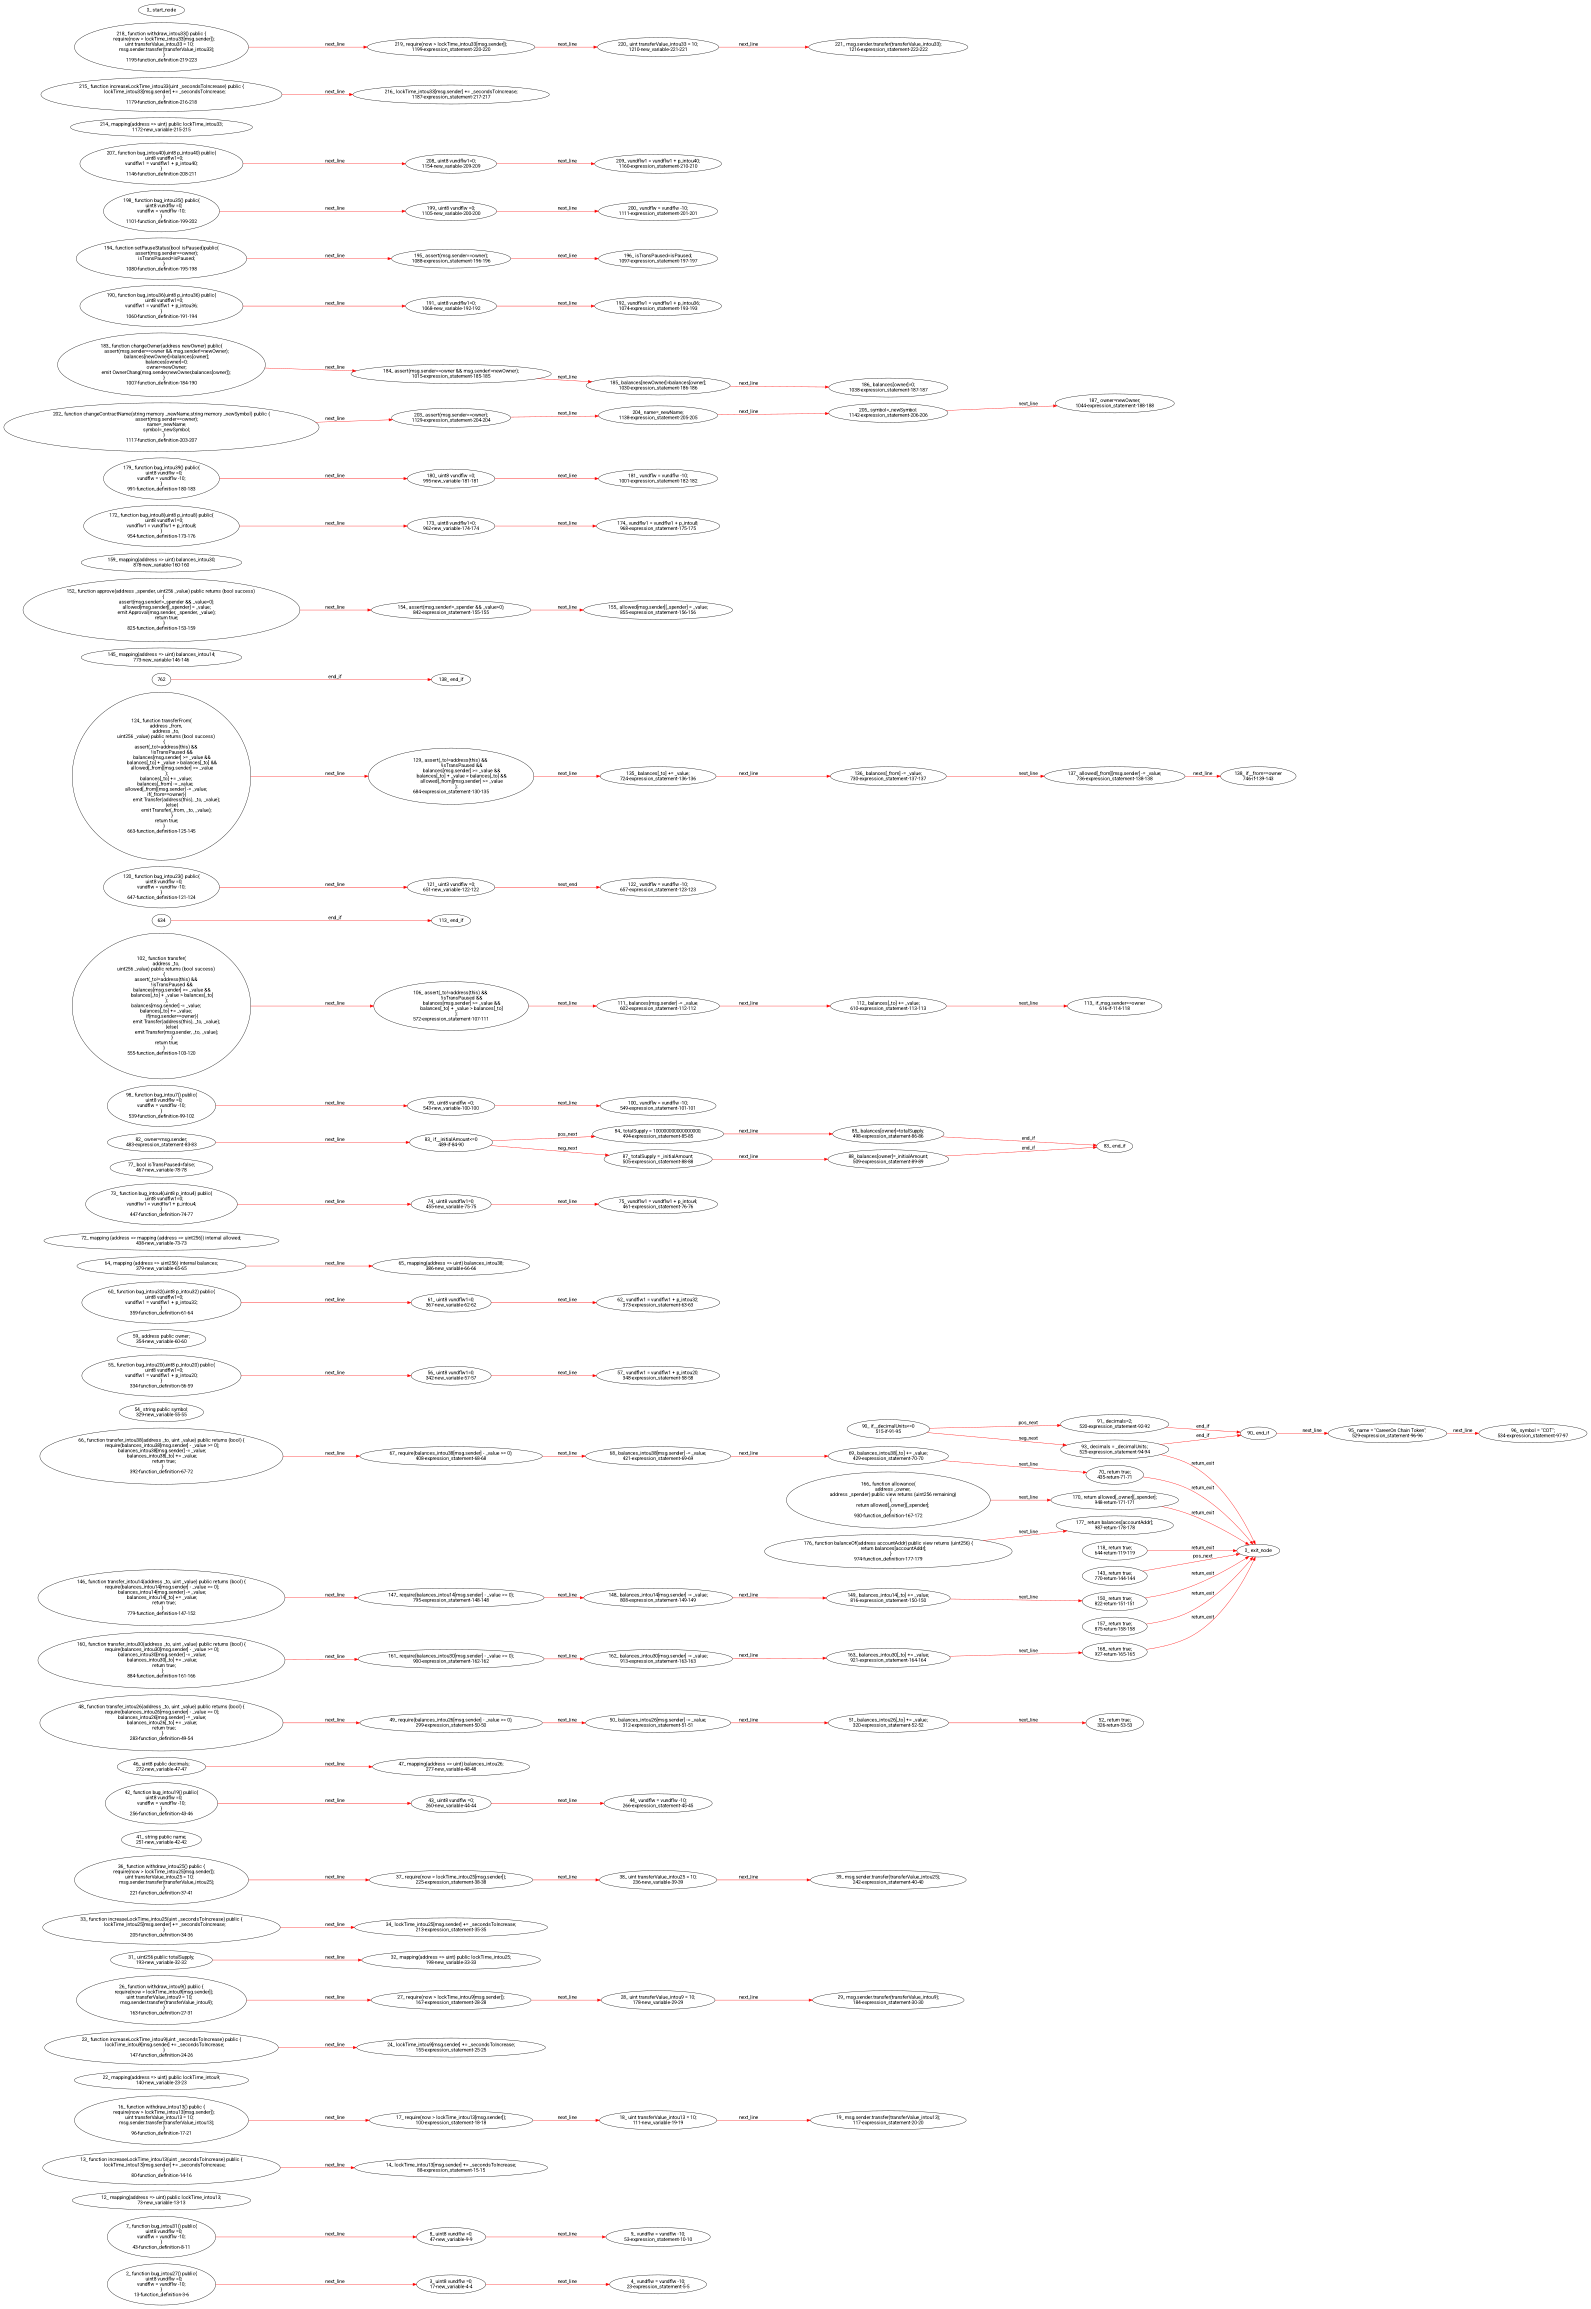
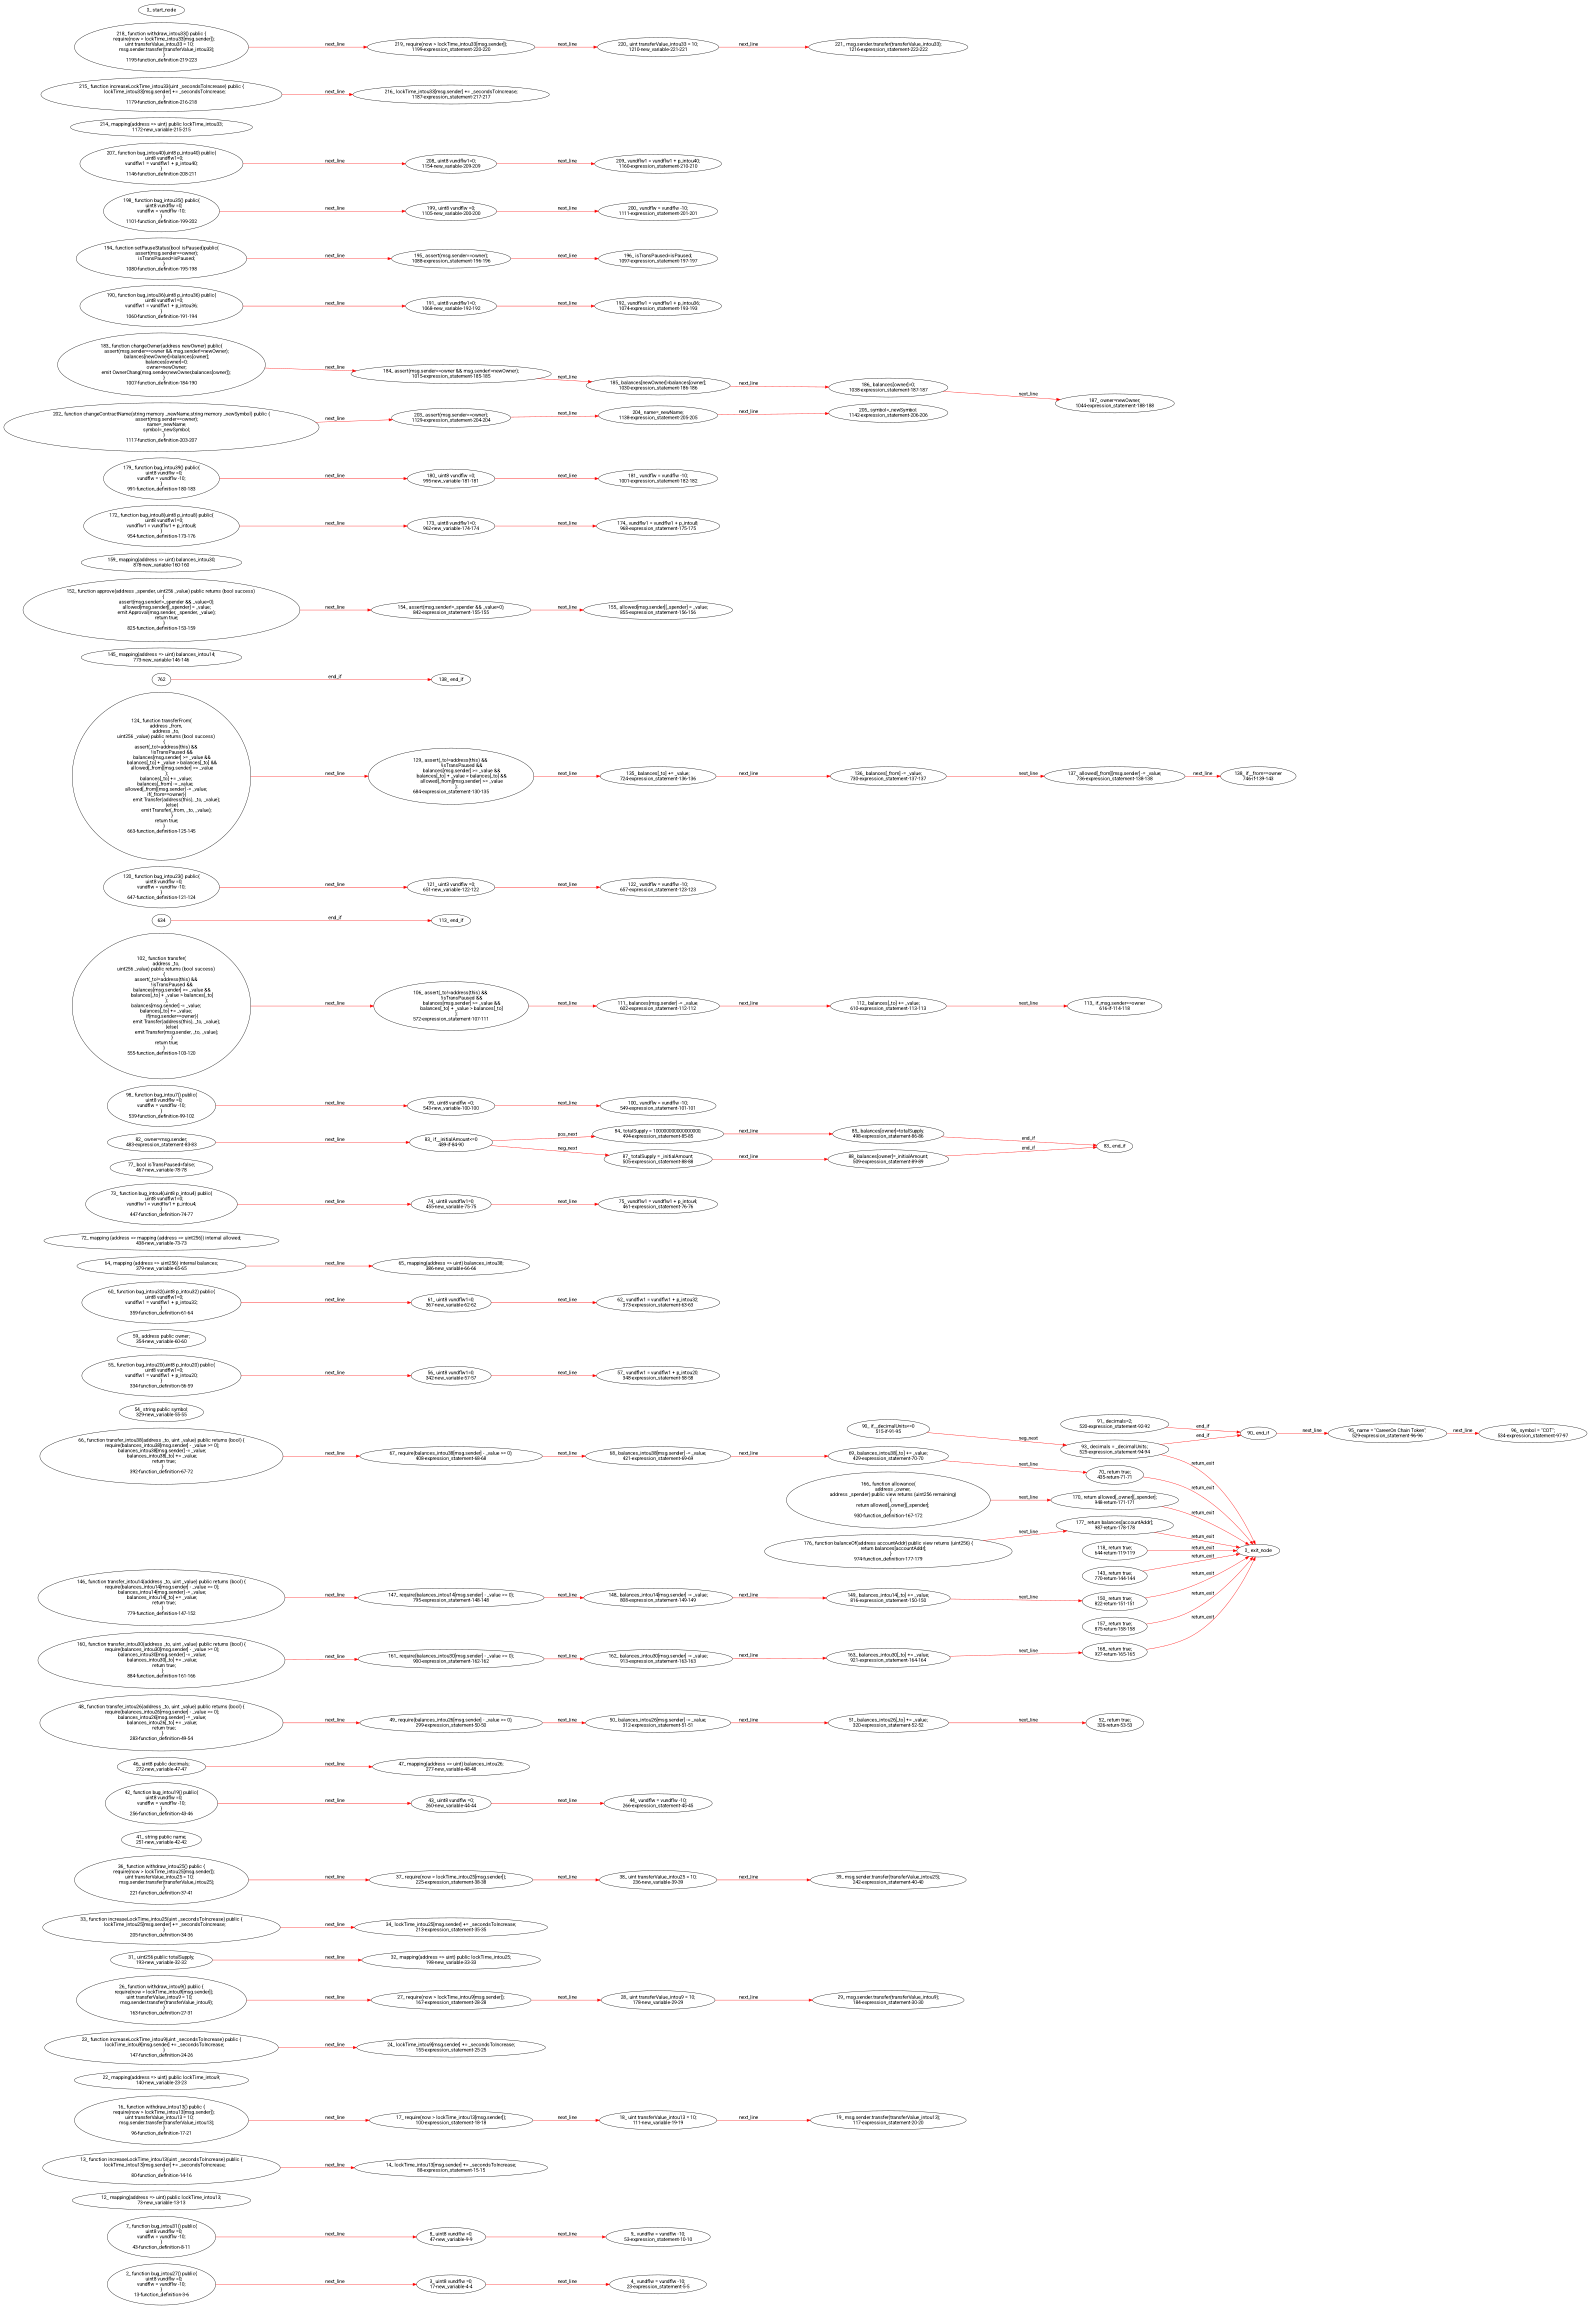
(1000, 408) -> (1000, 395)
(567, 885) -> (567, 885)
(993, 1427) -> none
none -> (1195, 1540)
(1203, 1556) -> (1203, 1556)
